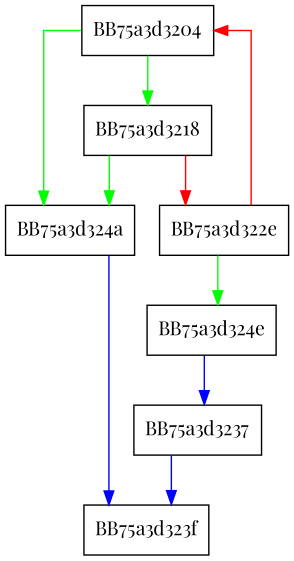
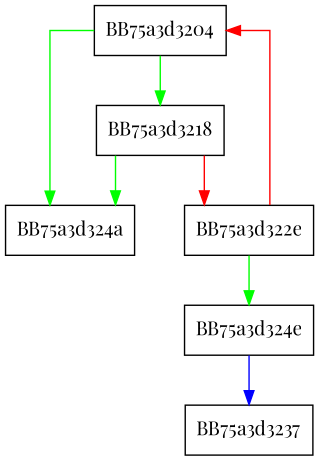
(146, 530) -> none
